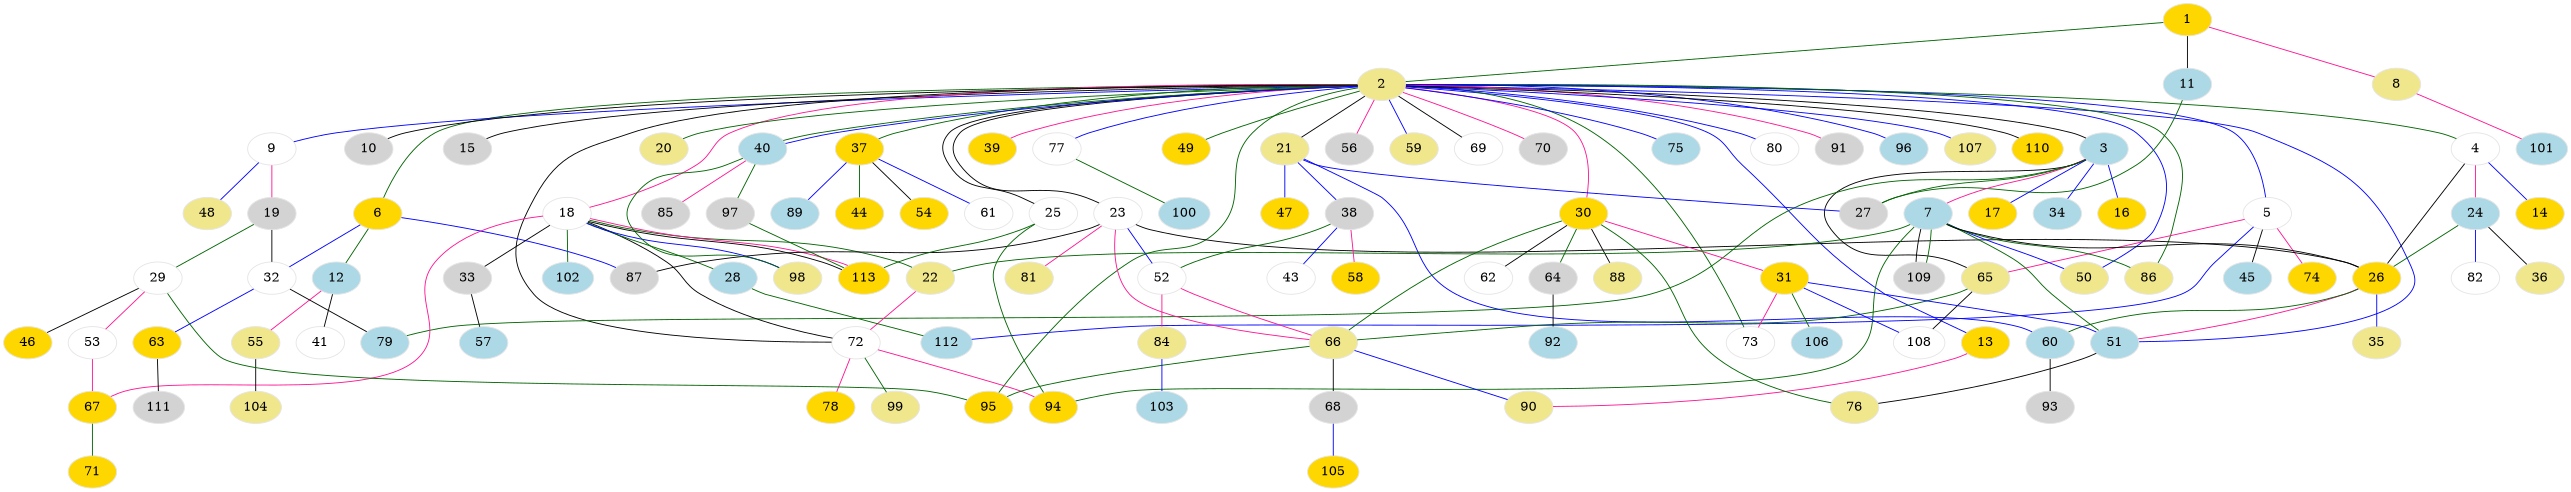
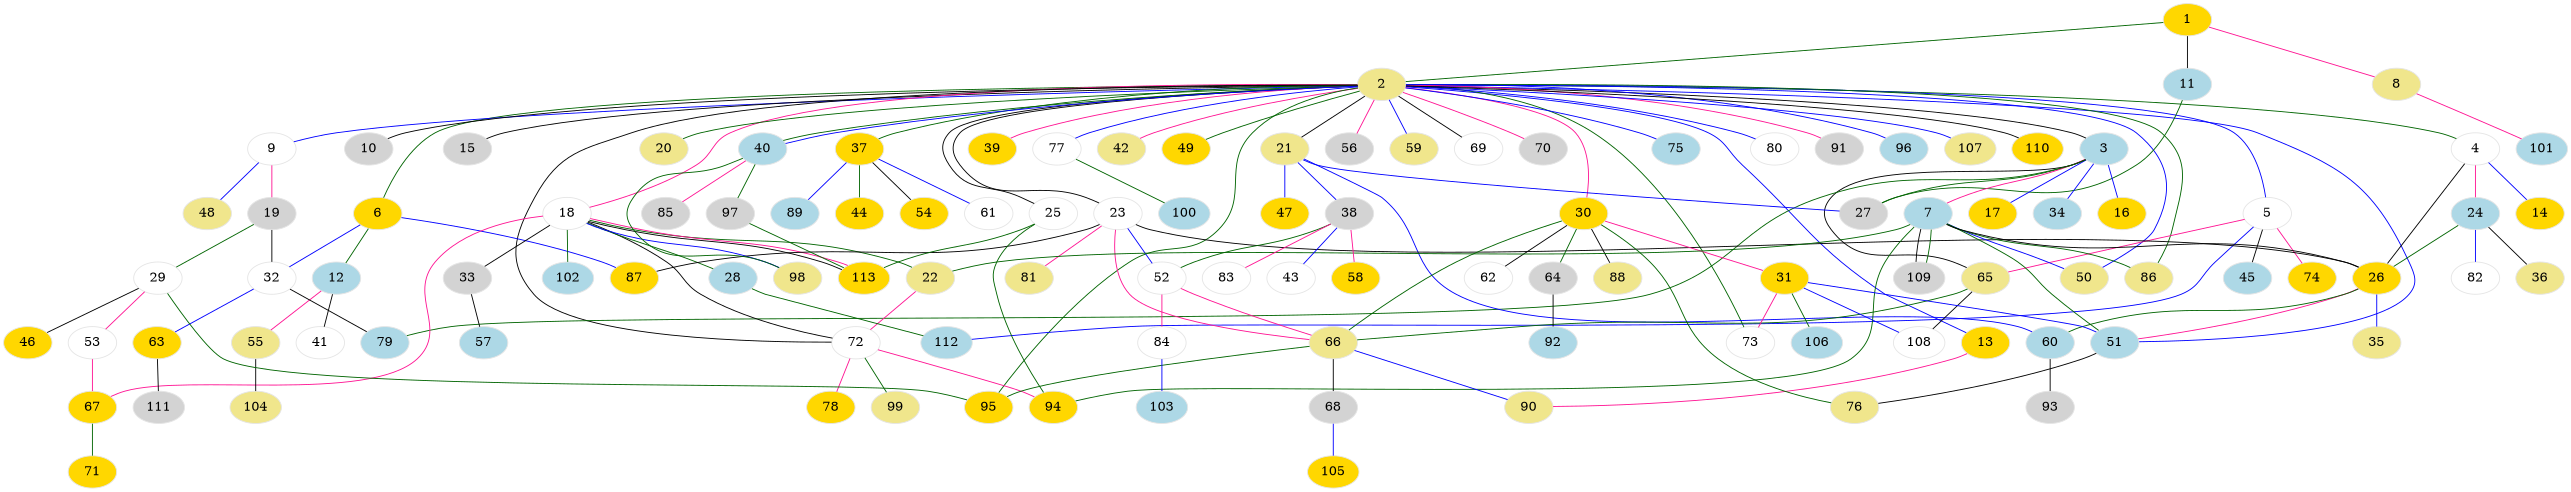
none -> (1122, 149)
(634, 278) -> (634, 278)
none -> (1227, 278)
(1162, 343) -> (1162, 343)
